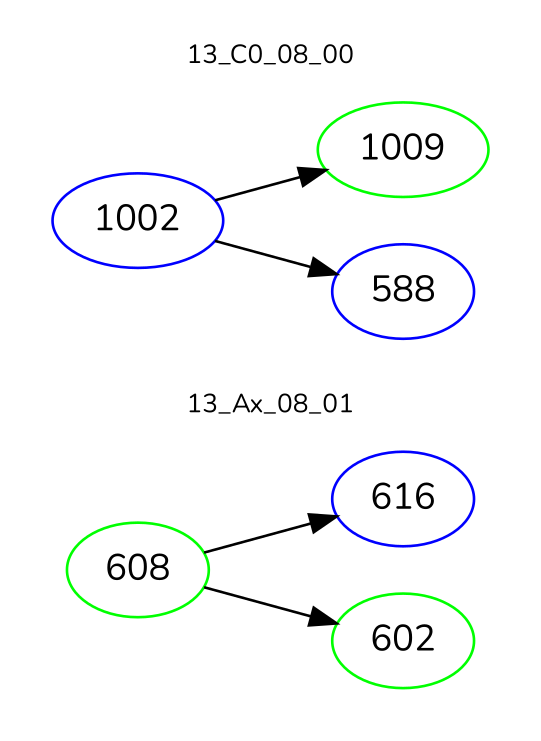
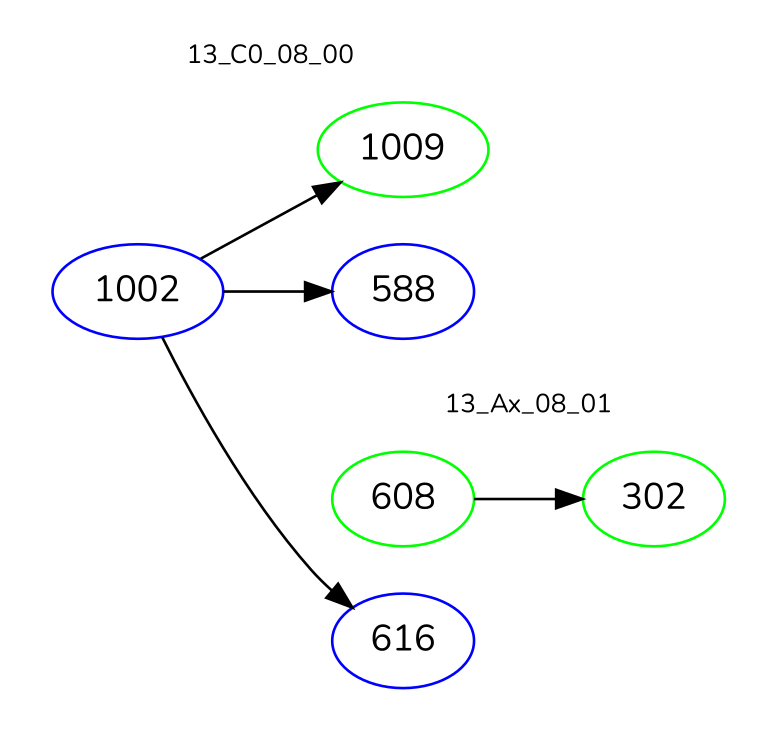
(257, 538) -> (237, 470)
(403, 641) -> (654, 499)
